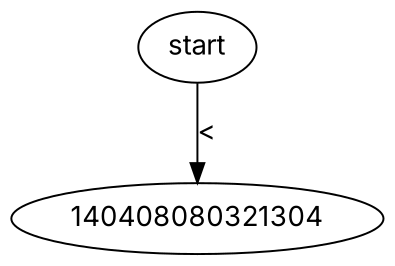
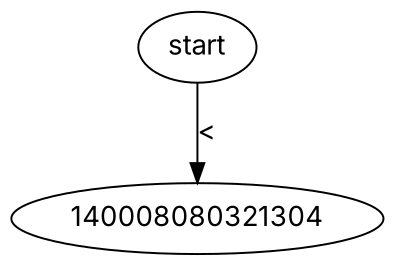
(197, 219) -> (197, 219)
